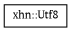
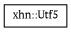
(36, 16) -> (36, 16)
